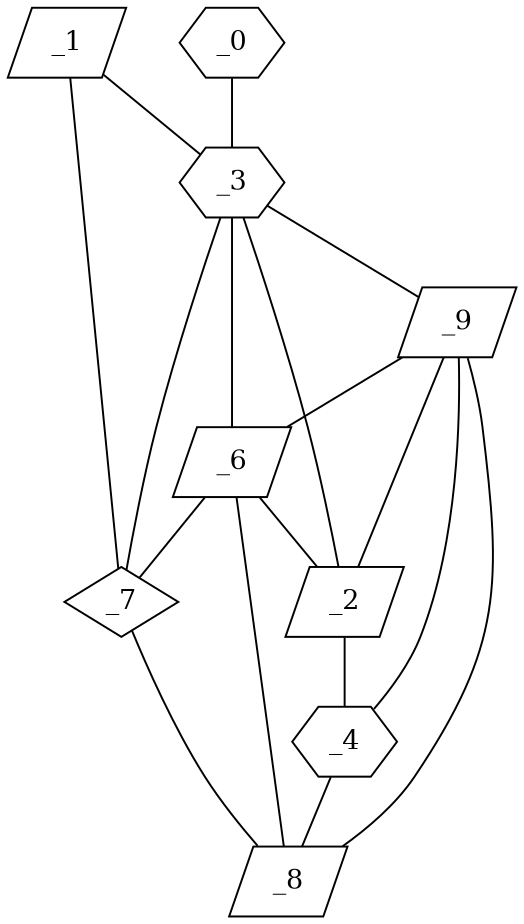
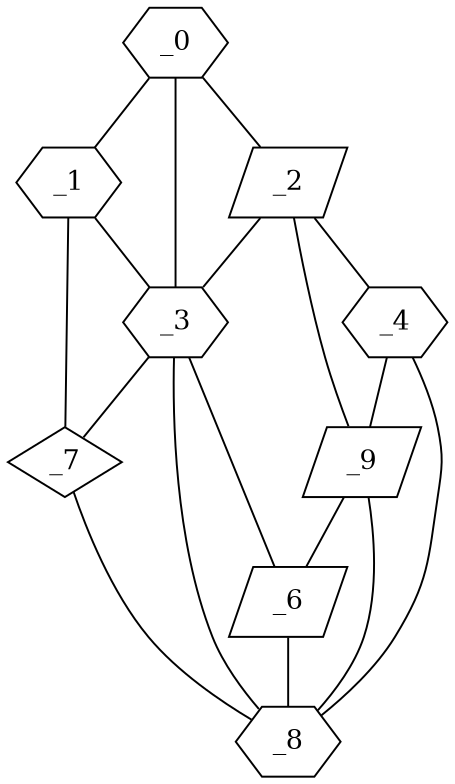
(67, 43) -> (69, 183)
none -> (122, 113)
(343, 251) -> (187, 542)
(288, 532) -> (232, 112)
(172, 538) -> none
(288, 882) -> (288, 742)
